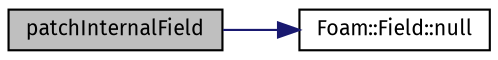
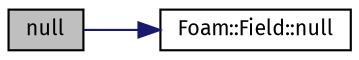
(116, 30) -> (46, 30)
